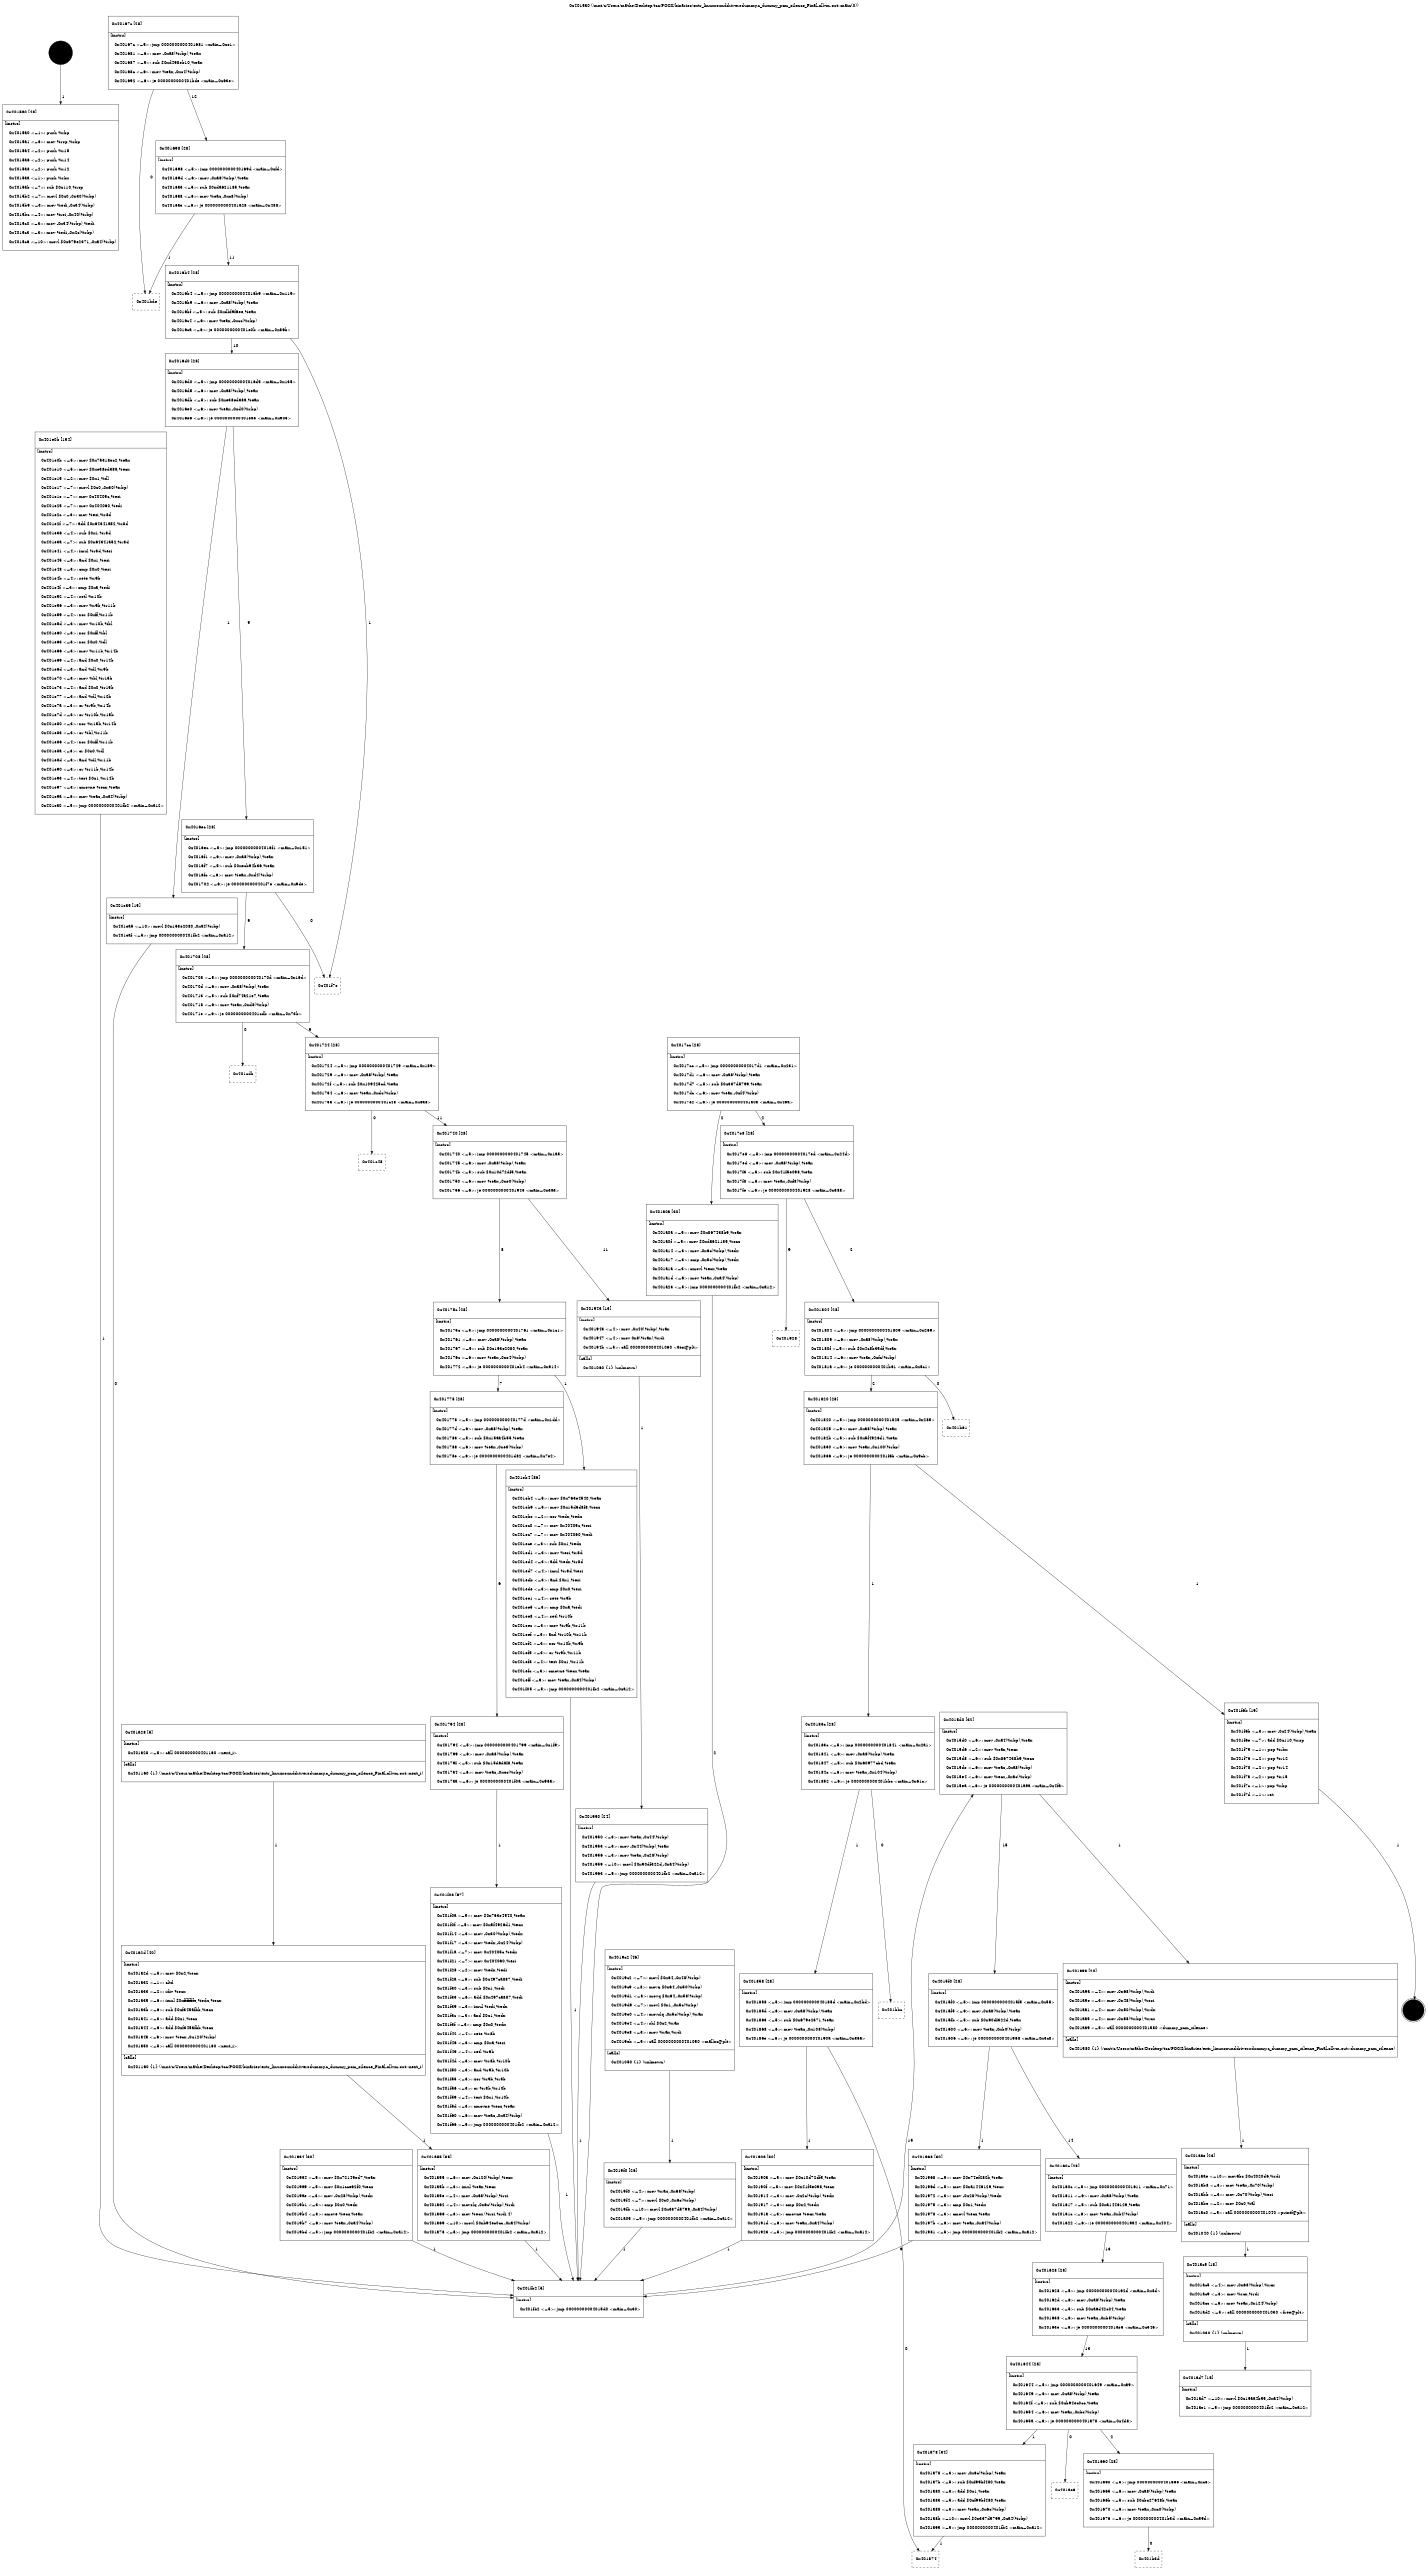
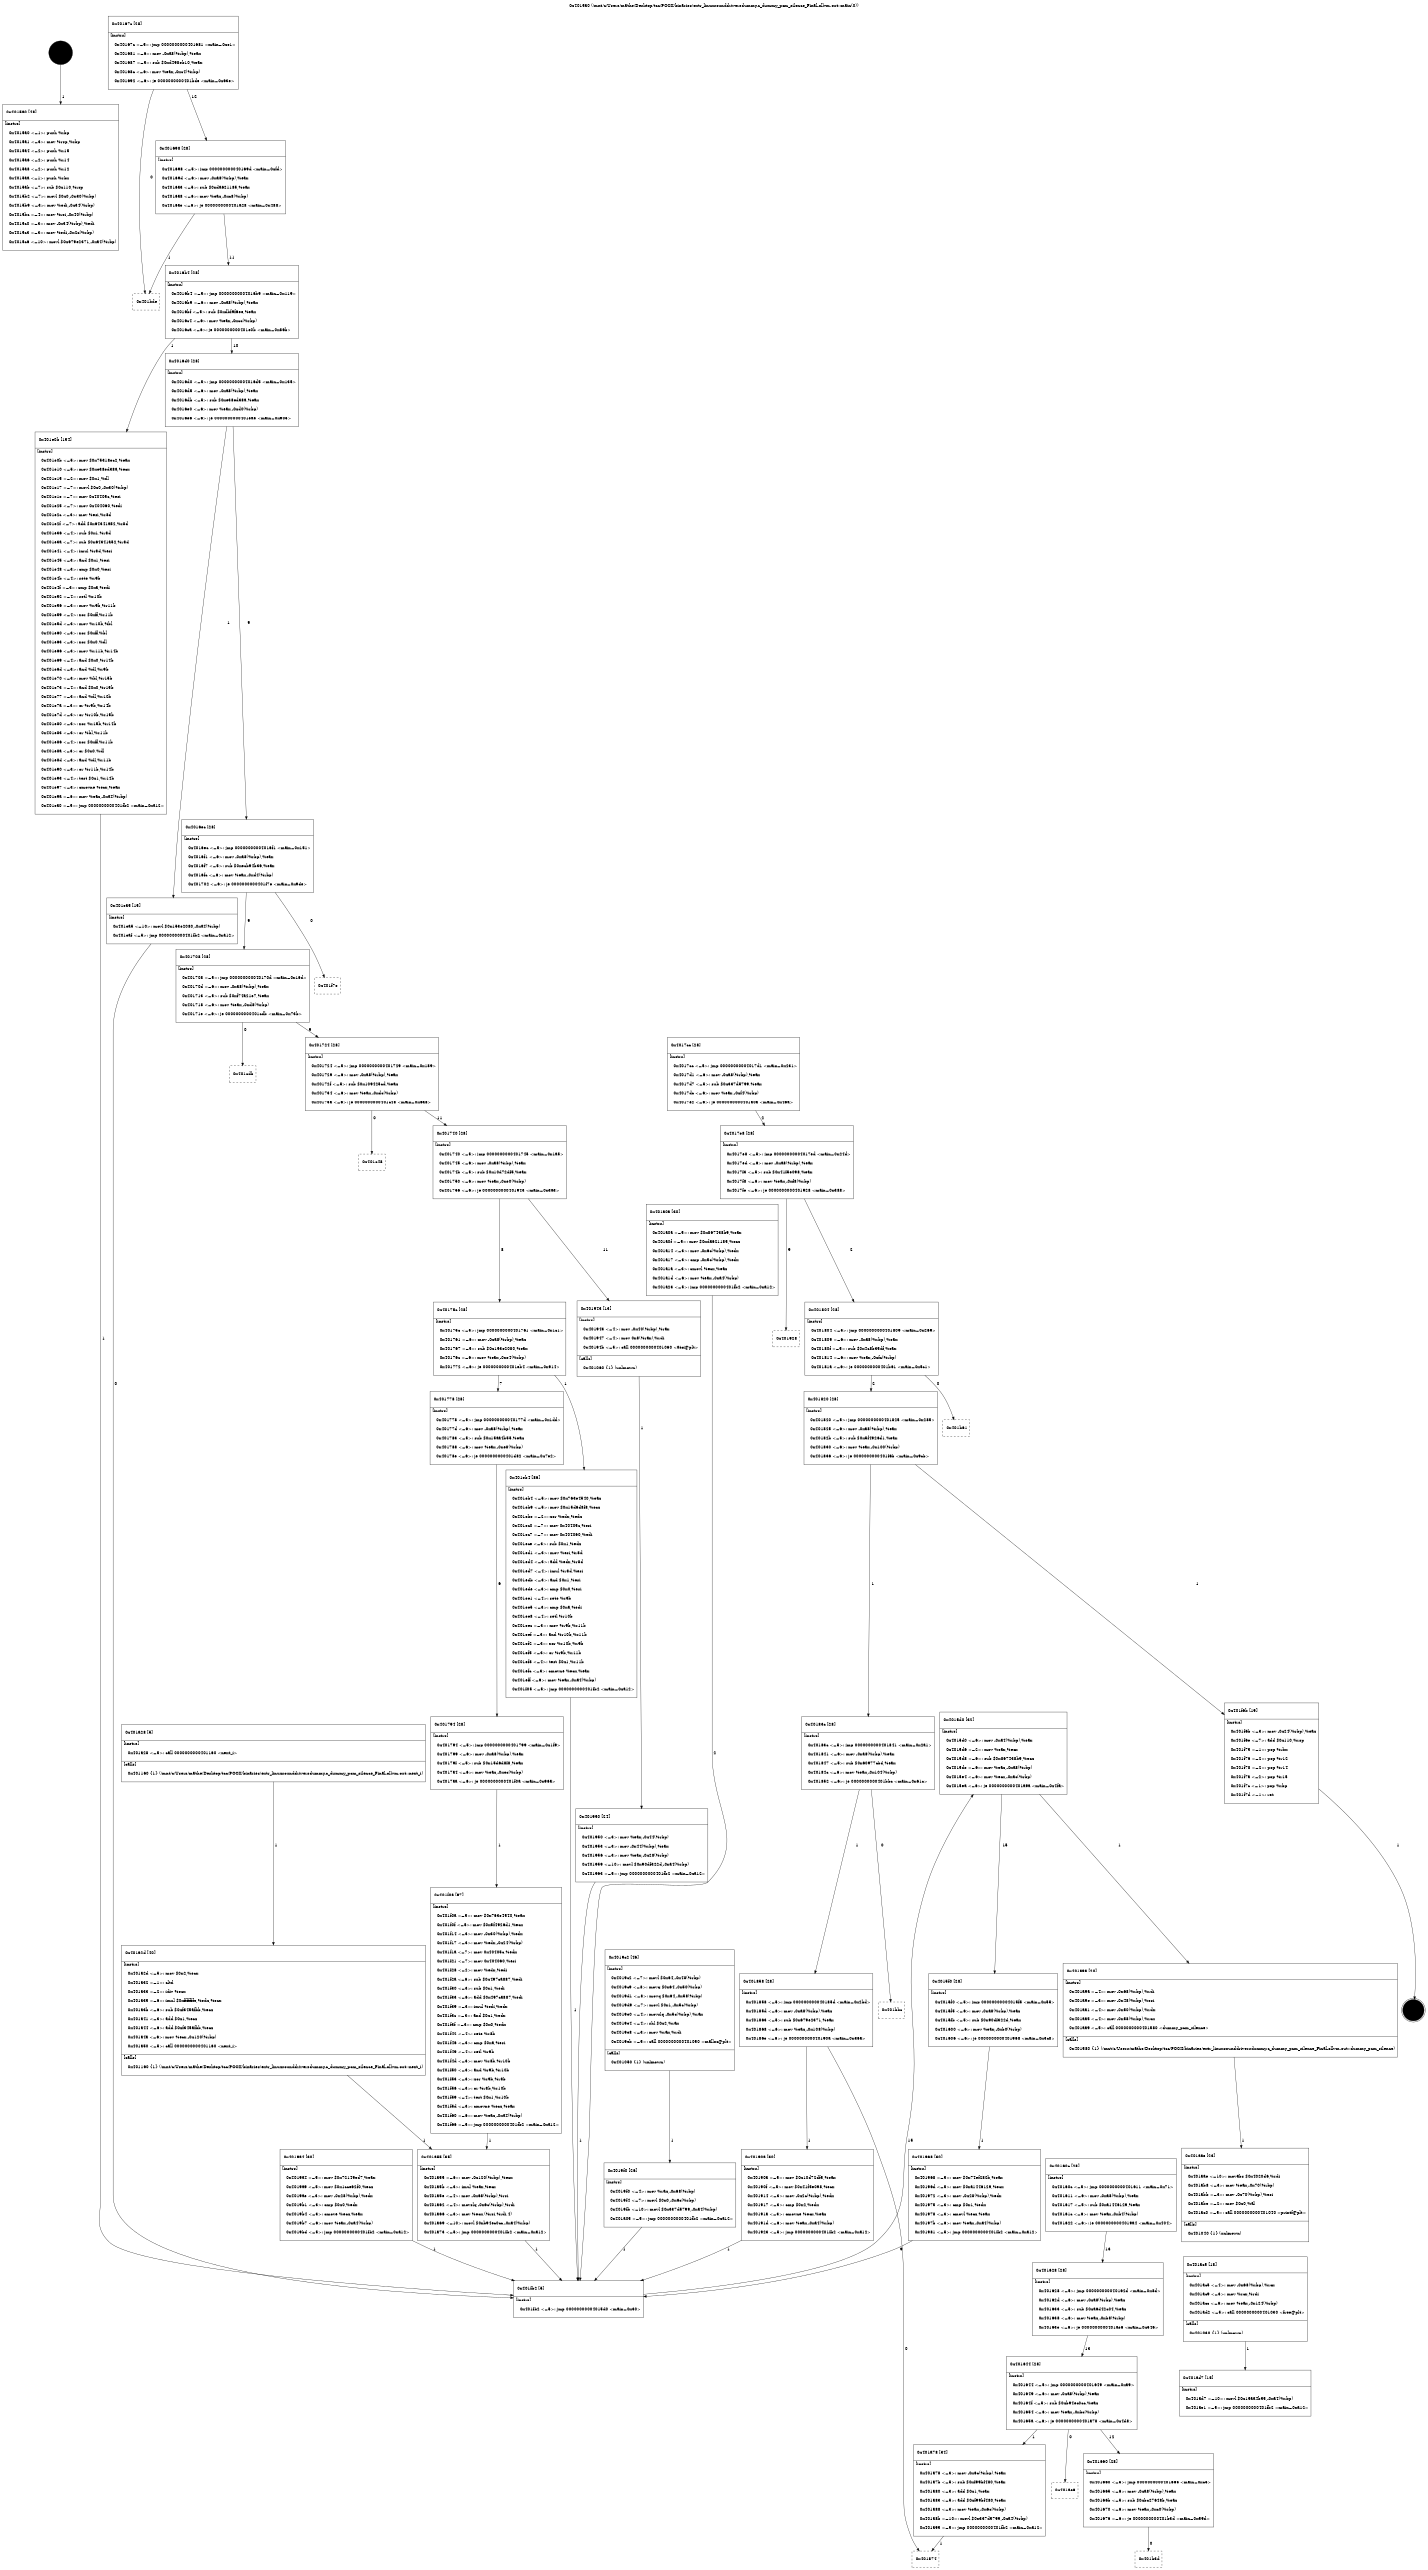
(366, 651) -> (147, 381)
(714, 1156) -> none
(1042, 2103) -> none
(560, 2205) -> (487, 2140)
(1245, 2248) -> none
(1111, 2437) -> (1111, 2437)
